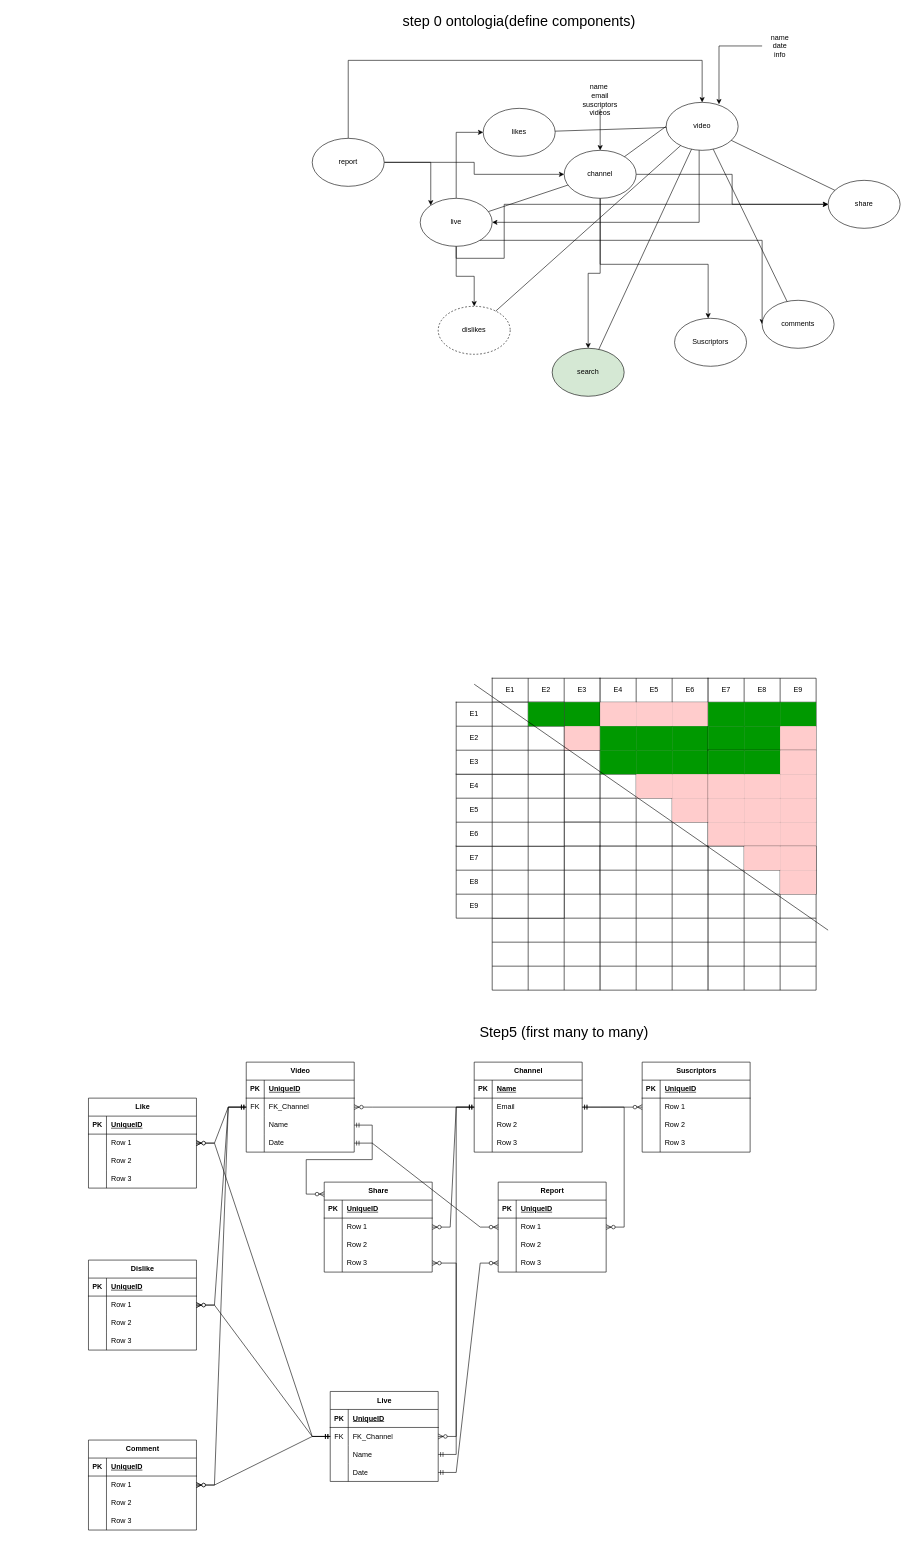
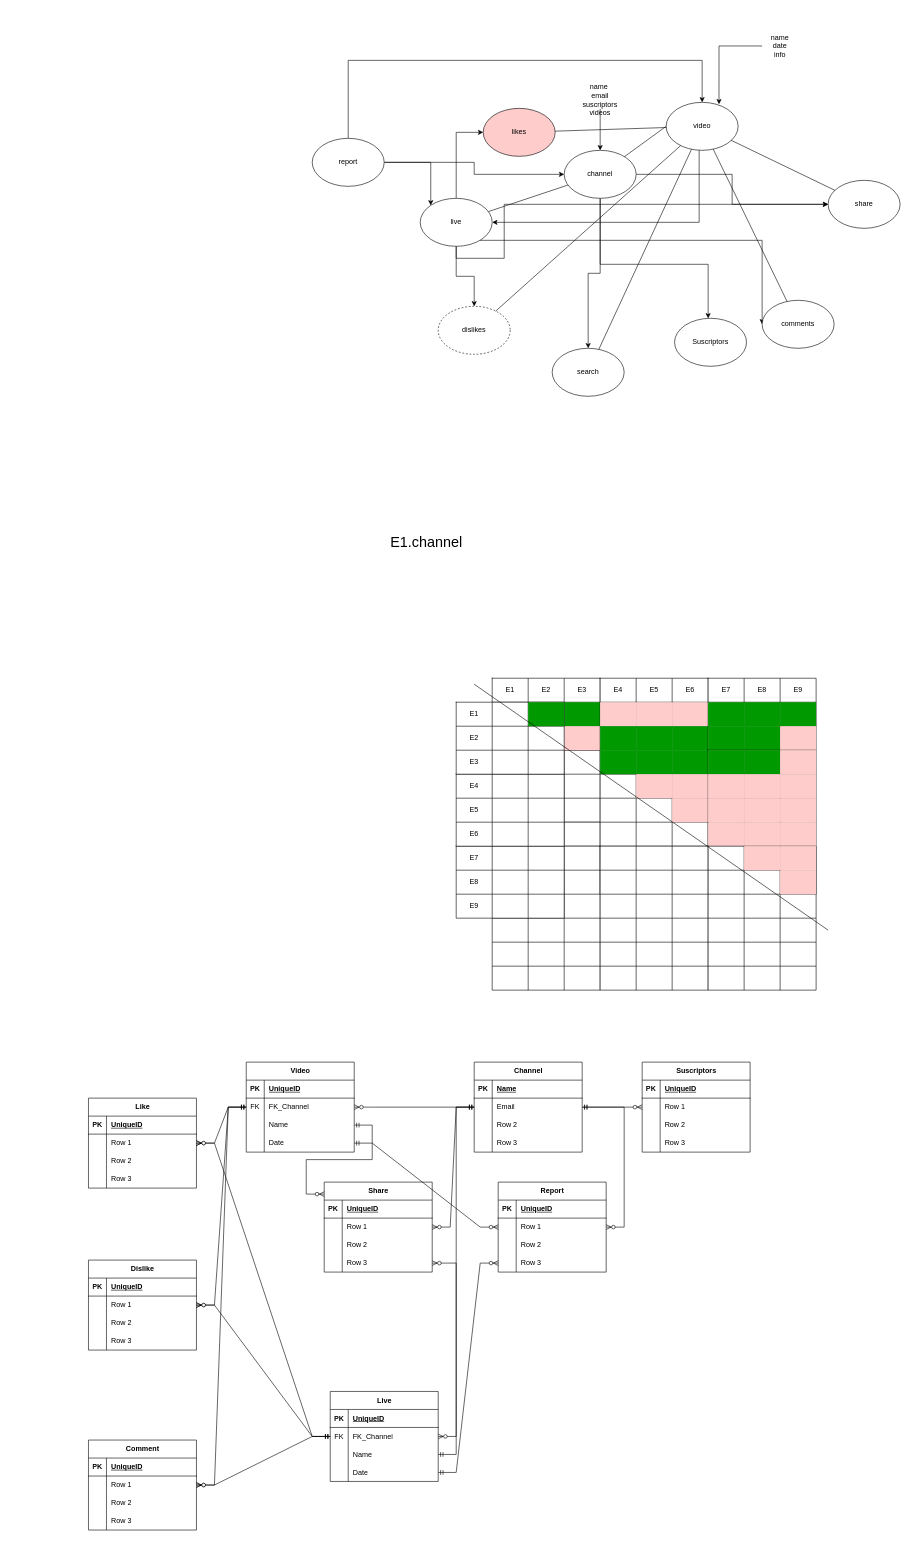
(519, 21) -> none
(519, 132) -> (519, 132)
(588, 372) -> (588, 372)
none -> (426, 542)
(564, 1032) -> none
